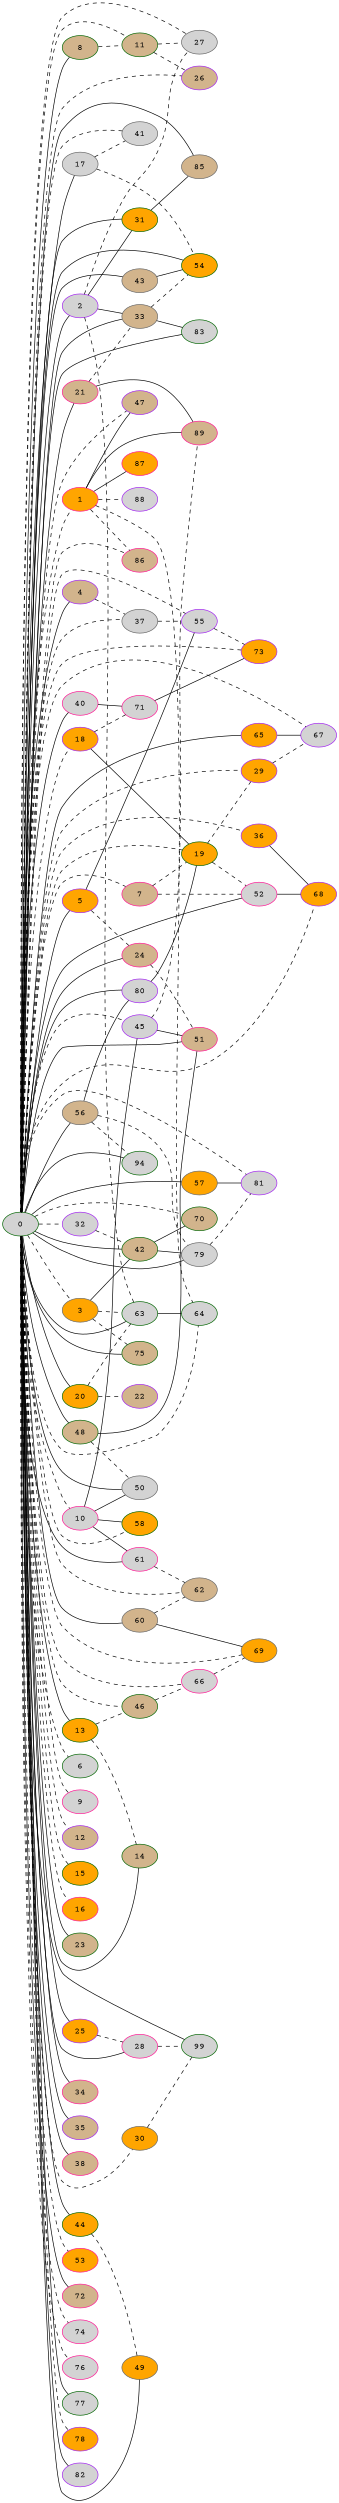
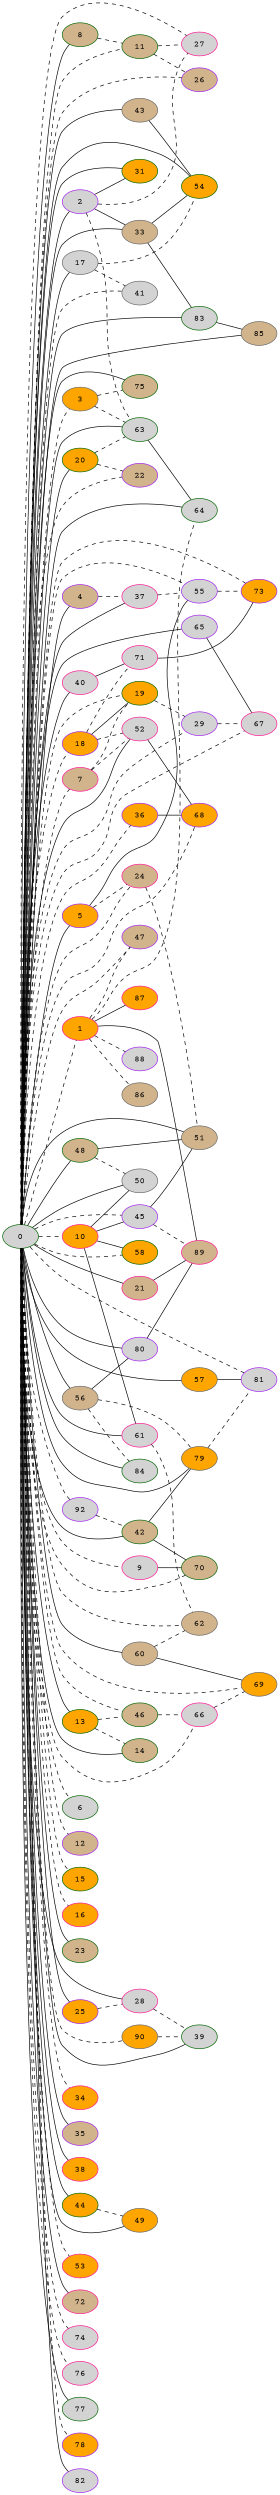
(199, 42) -> (199, 44)
(170, 193) -> (229, 326)
(170, 291) -> (170, 209)
(109, 356) -> none
(109, 446) -> (110, 983)
(140, 560) -> (140, 1095)
(140, 621) -> (140, 597)
(259, 735) -> (199, 627)
(319, 735) -> (259, 724)
(259, 771) -> (199, 724)
(34, 848) -> (26, 830)
(229, 874) -> (105, 738)
(28, 891) -> (32, 895)
(185, 908) -> (170, 1301)
(49, 1022) -> (56, 978)
(199, 1039) -> (199, 1138)
(140, 1163) -> (140, 1471)
(80, 1224) -> (80, 1509)
(199, 1255) -> (199, 1458)
(109, 1281) -> none
(62, 1449) -> (36, 814)
(80, 1518) -> (80, 1236)
none -> (170, 1568)
(31, 1661) -> (31, 1670)
(199, 2046) -> (199, 2037)
(80, 2092) -> (80, 2098)
(140, 2138) -> (140, 2037)
(80, 2164) -> (80, 2169)
